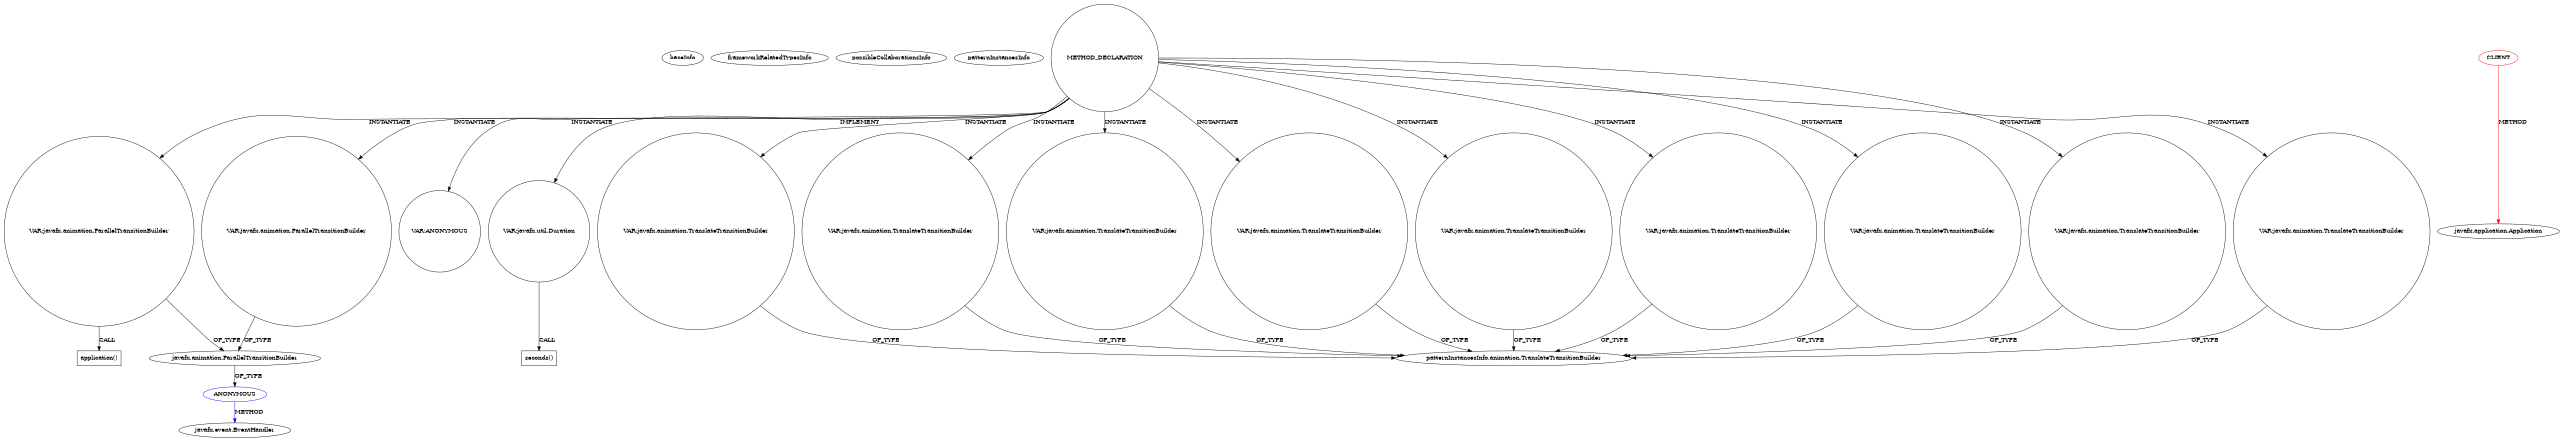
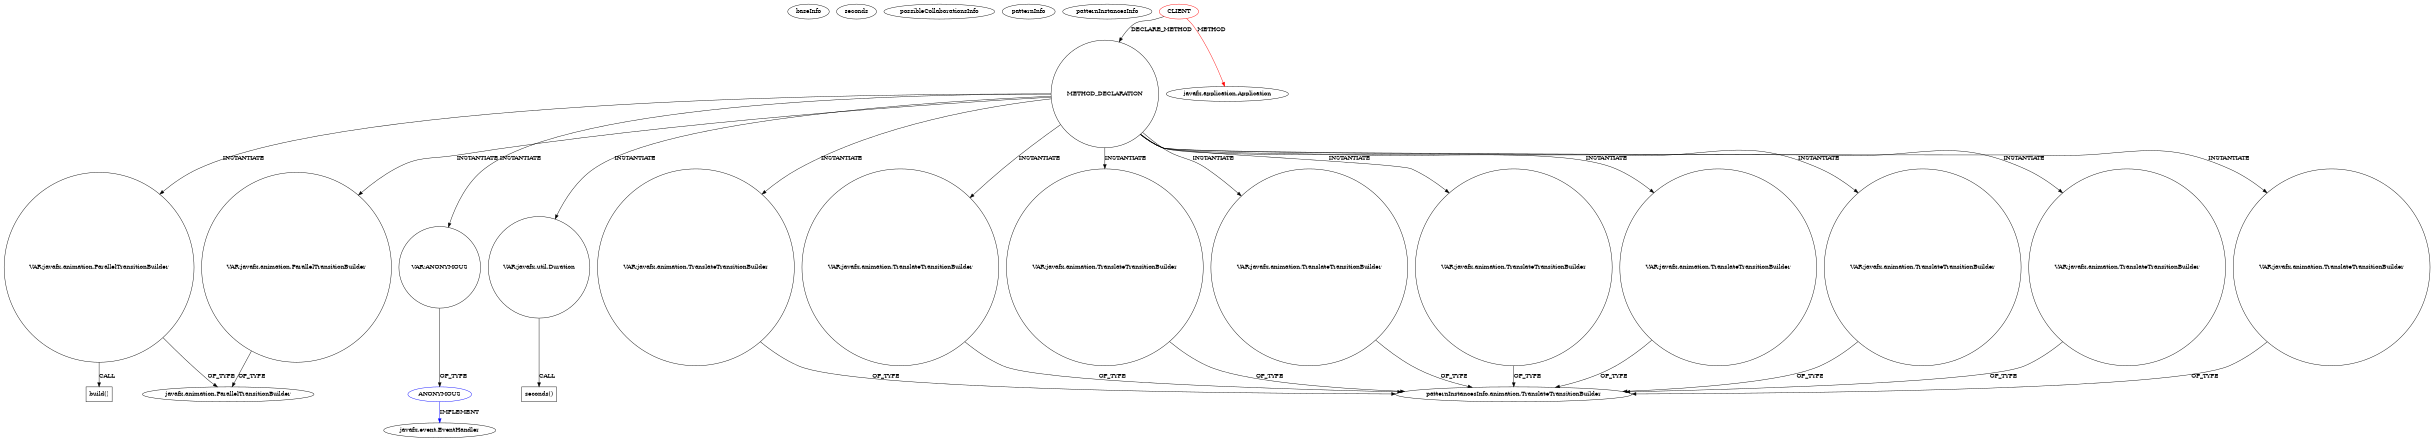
none -> (1029, 12)
none -> (1140, 22)
(770, 58) -> (857, 12)
(860, 122) -> (635, 158)
(99, 358) -> (99, 394)
(235, 374) -> (440, 345)
(249, 412) -> (459, 412)
